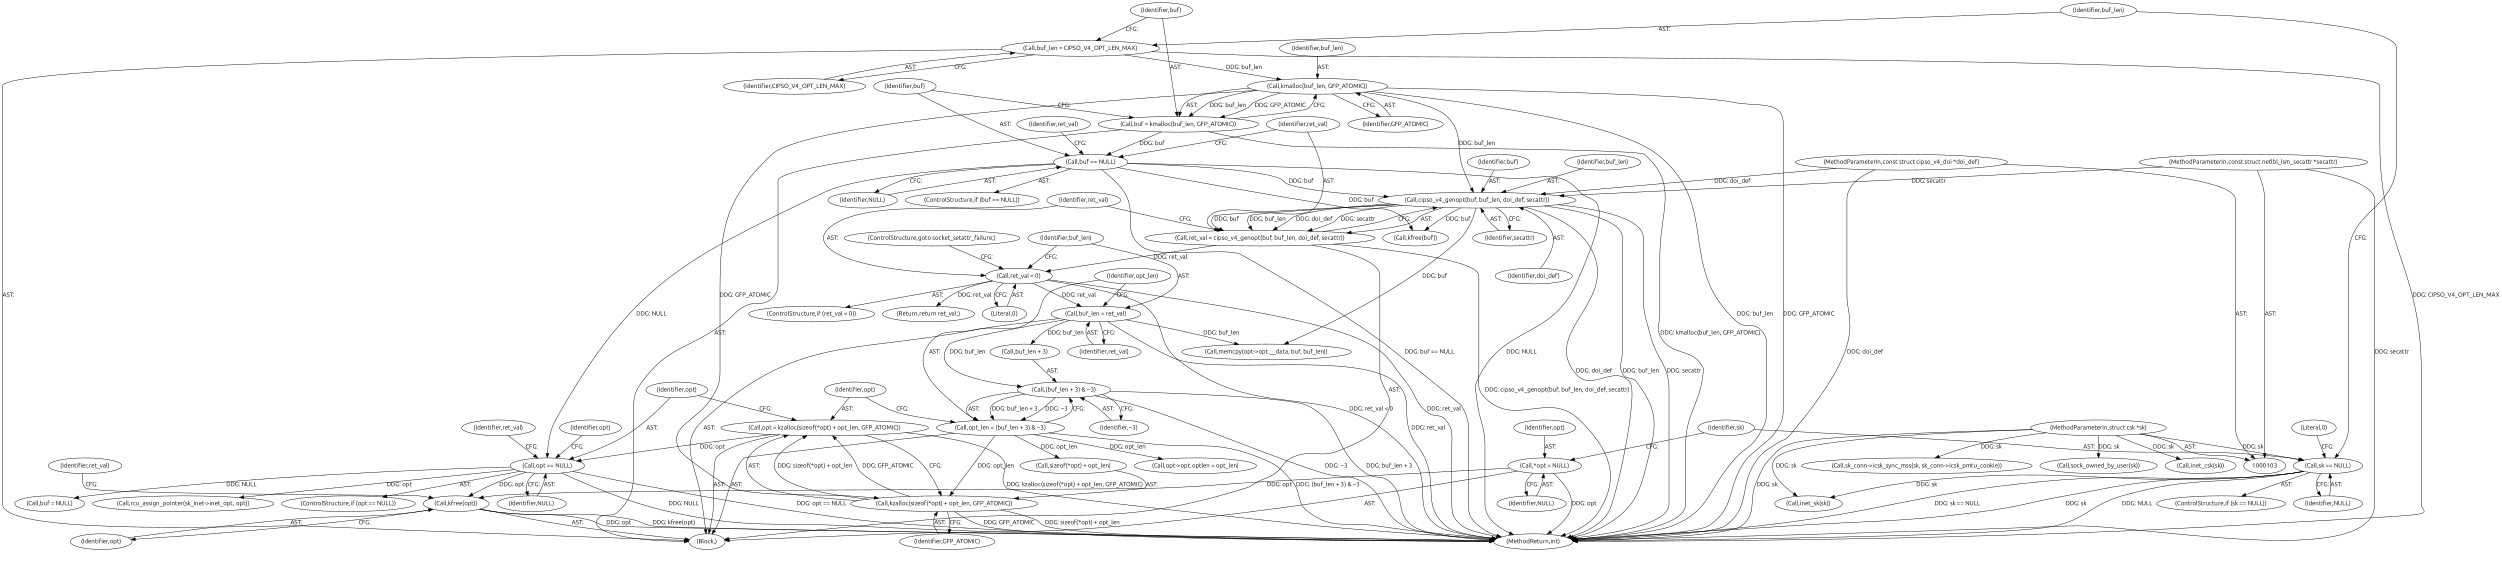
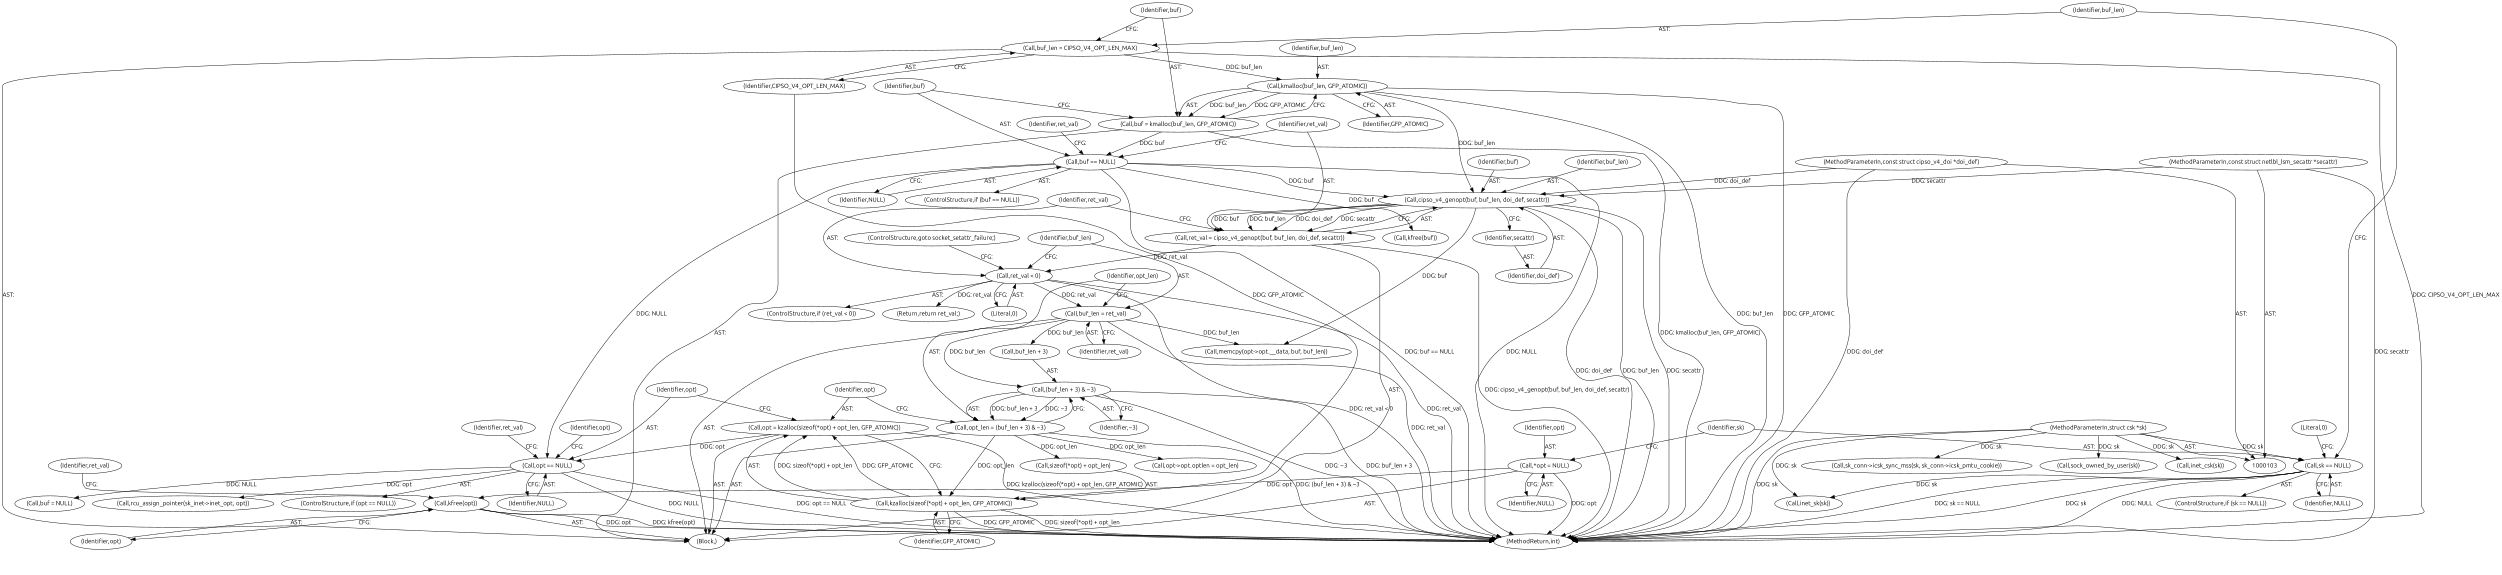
(757, 170) -> (1225, 284)
(1444, 217) -> none
(1490, 222) -> (1521, 255)
(499, 482) -> none
